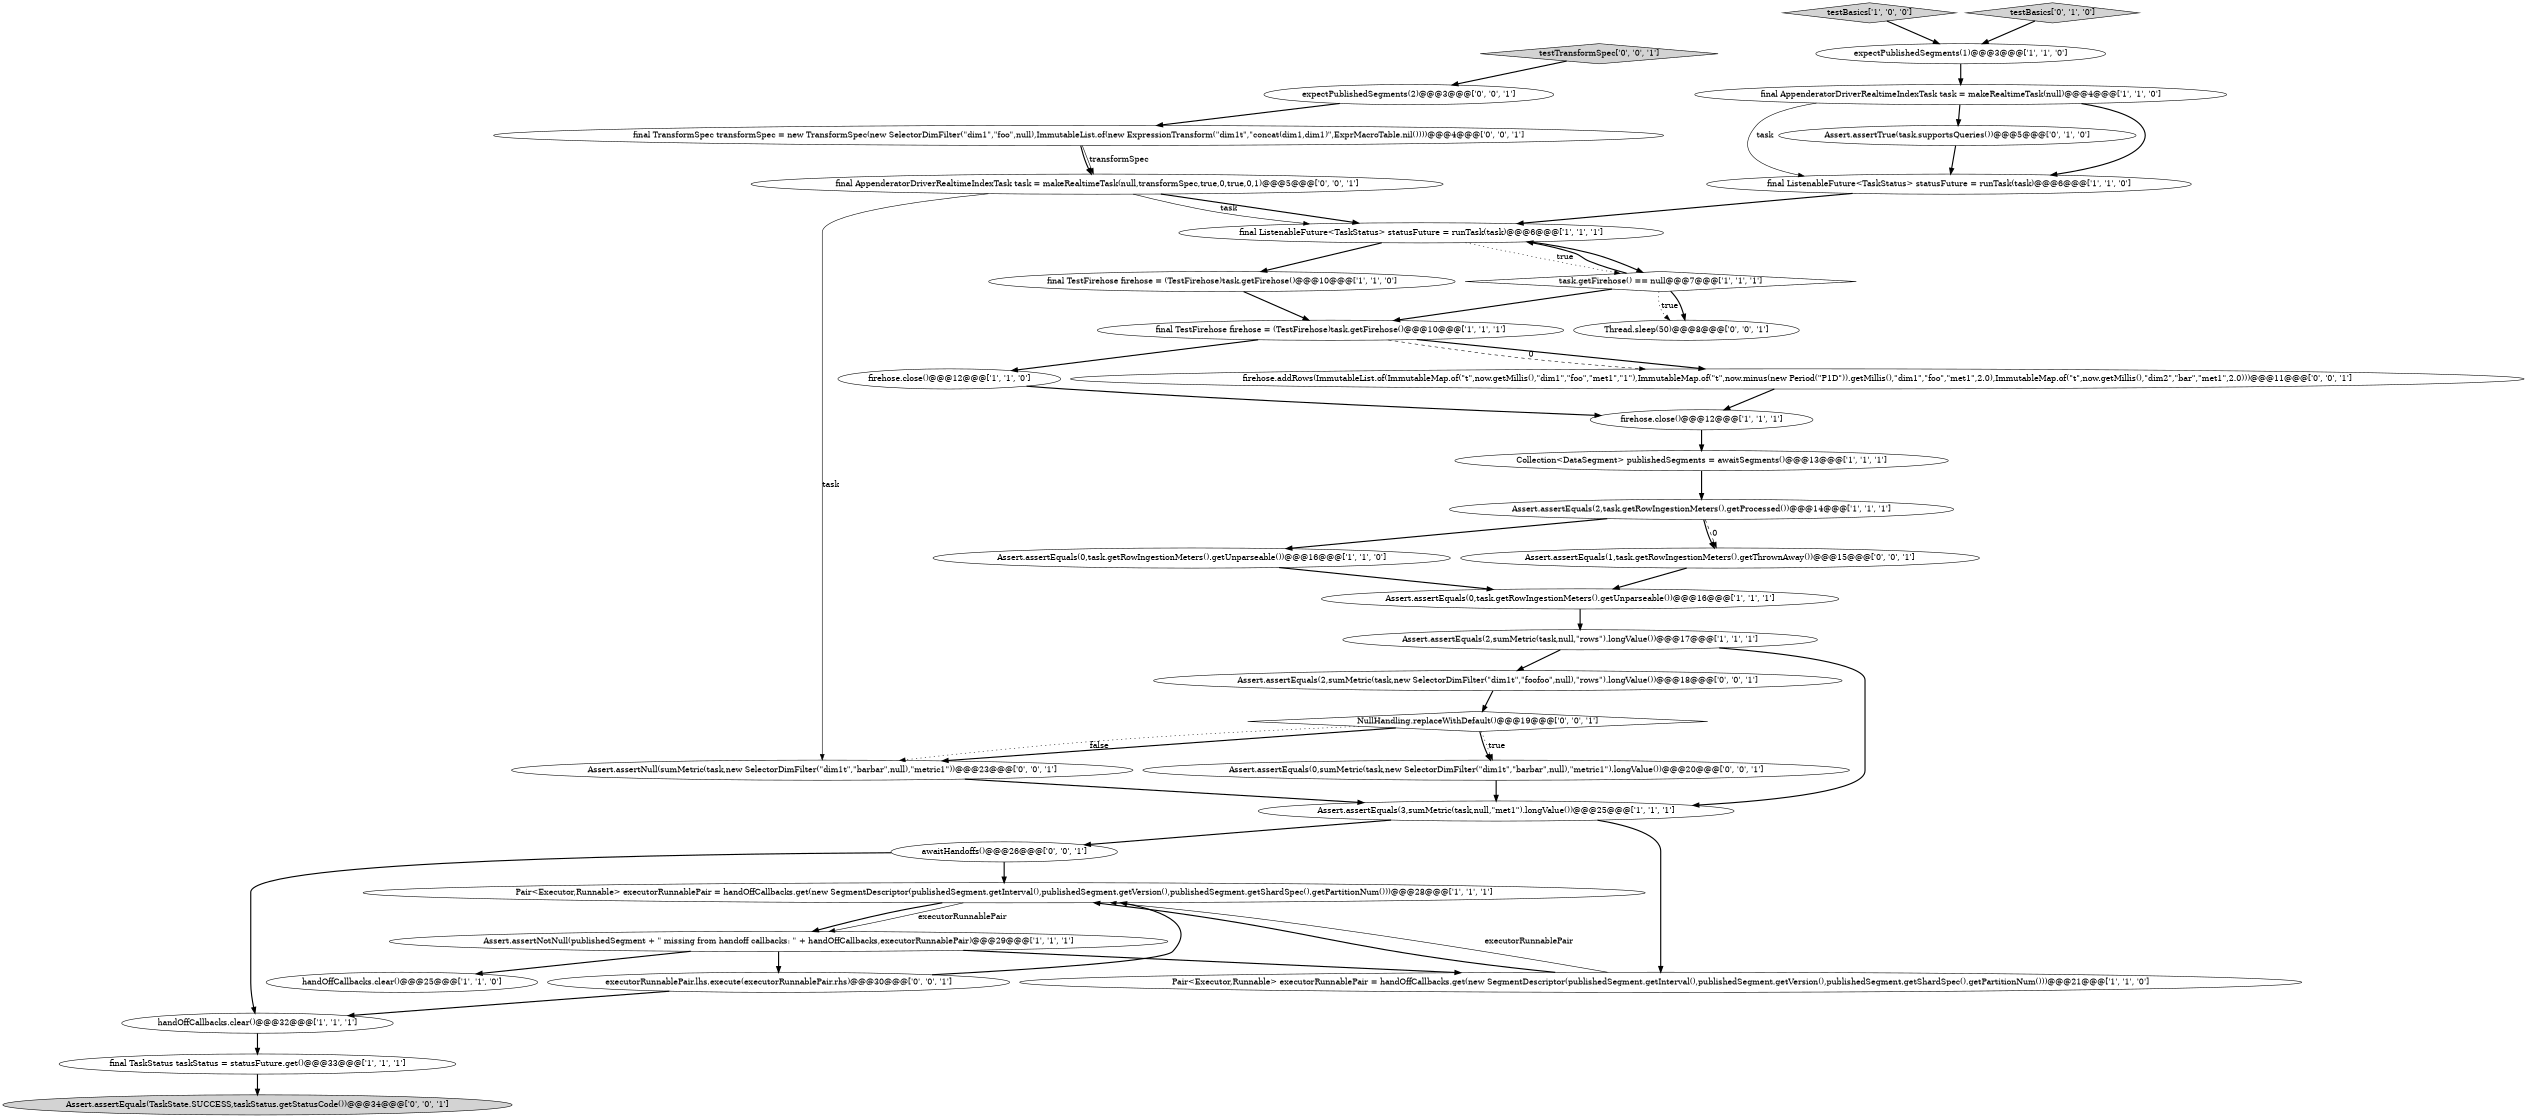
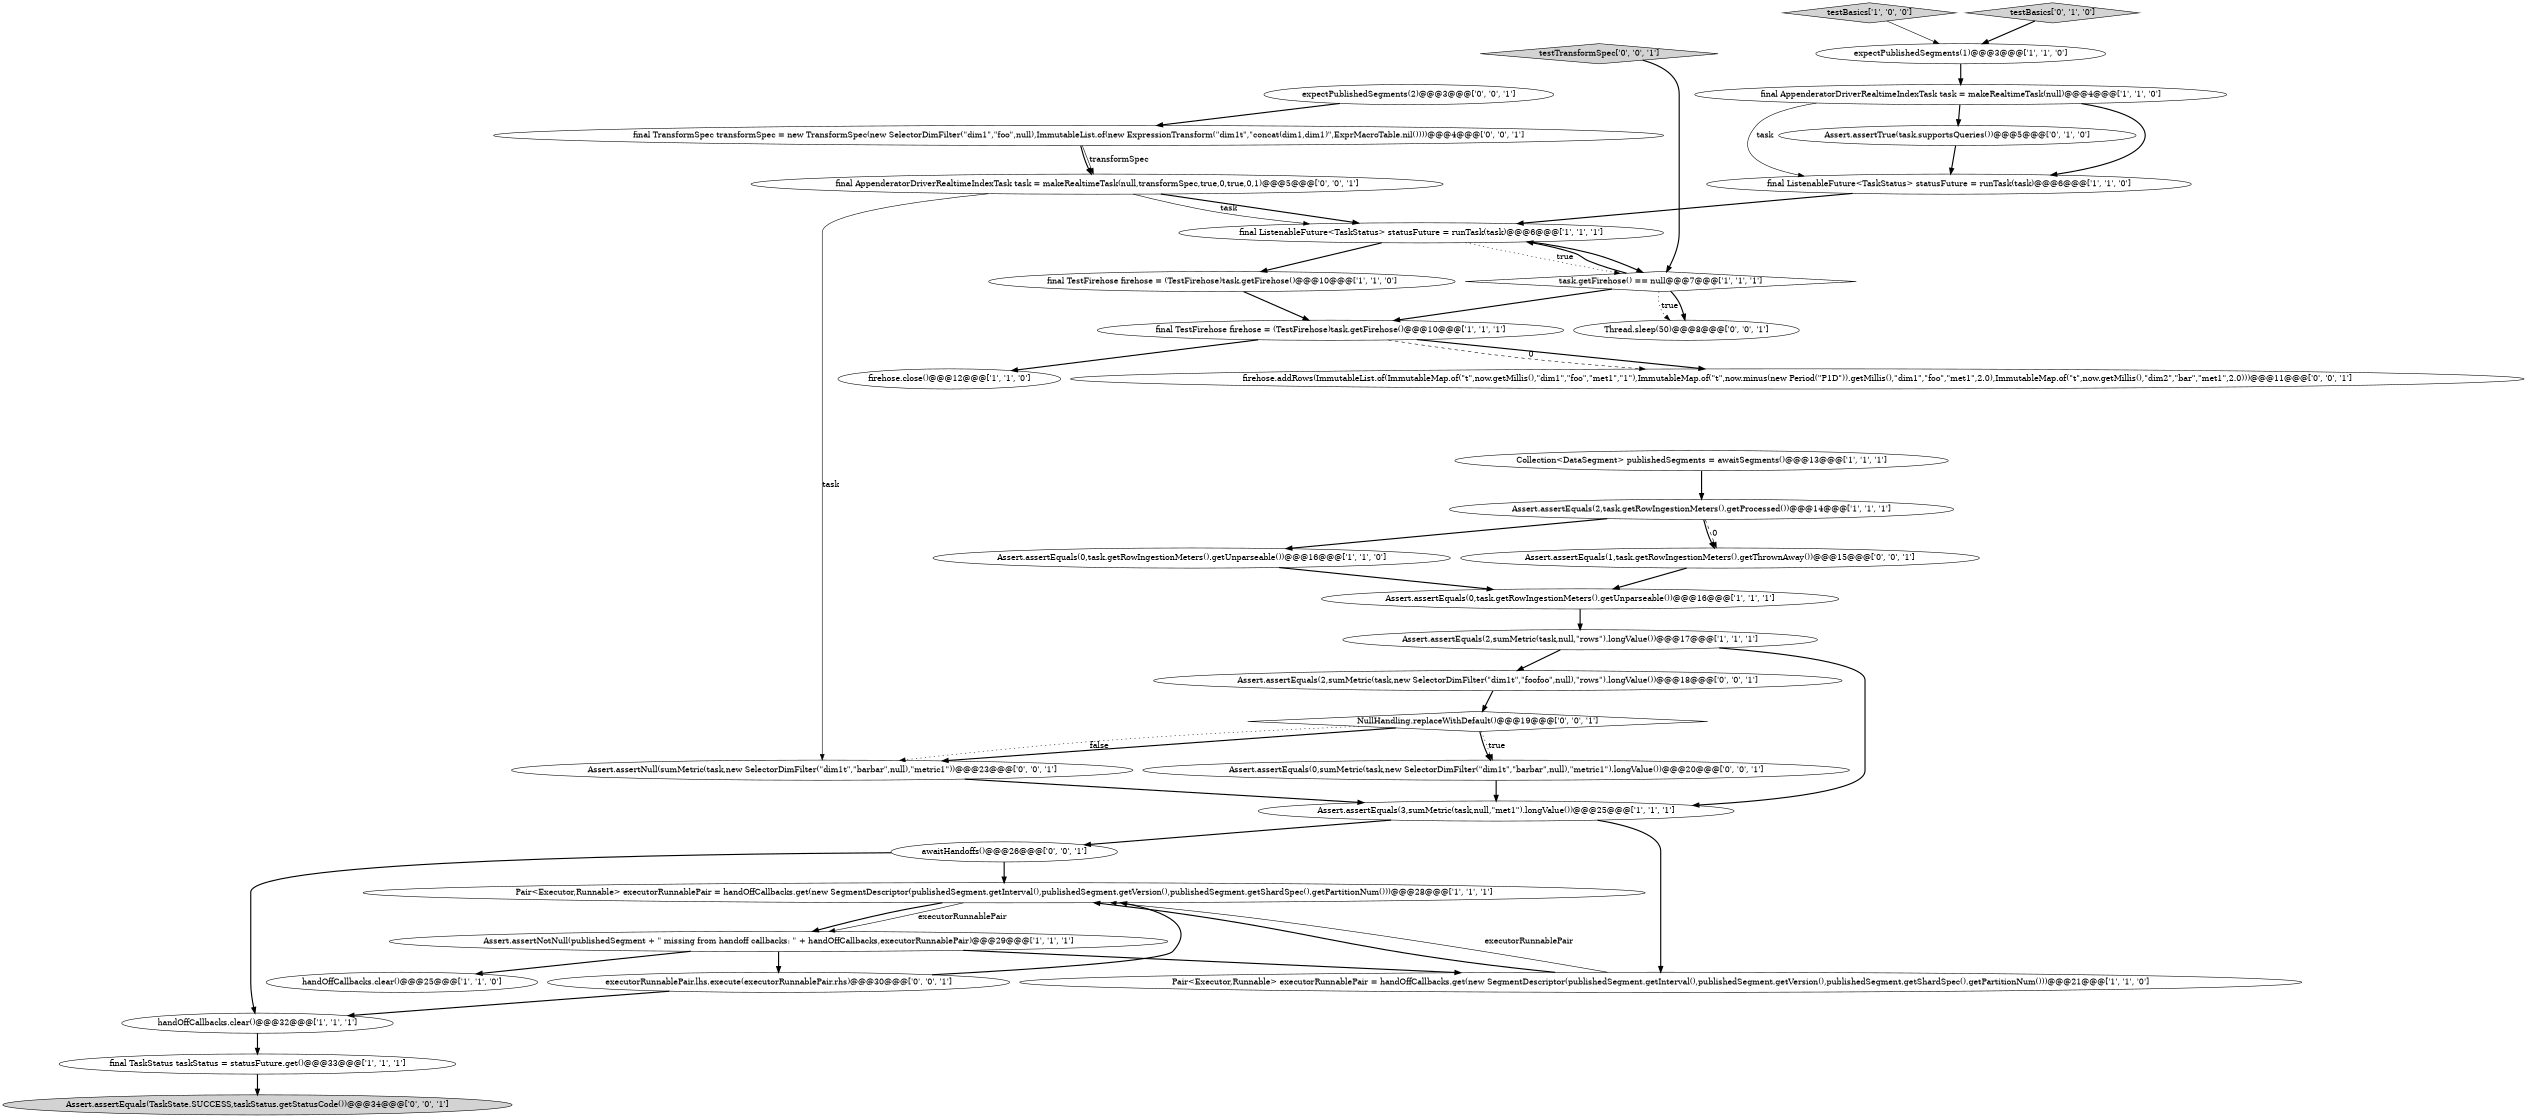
(1910, 31) -> (1910, 31)
(1512, 72) -> (1679, 154)
(1702, 420) -> none
